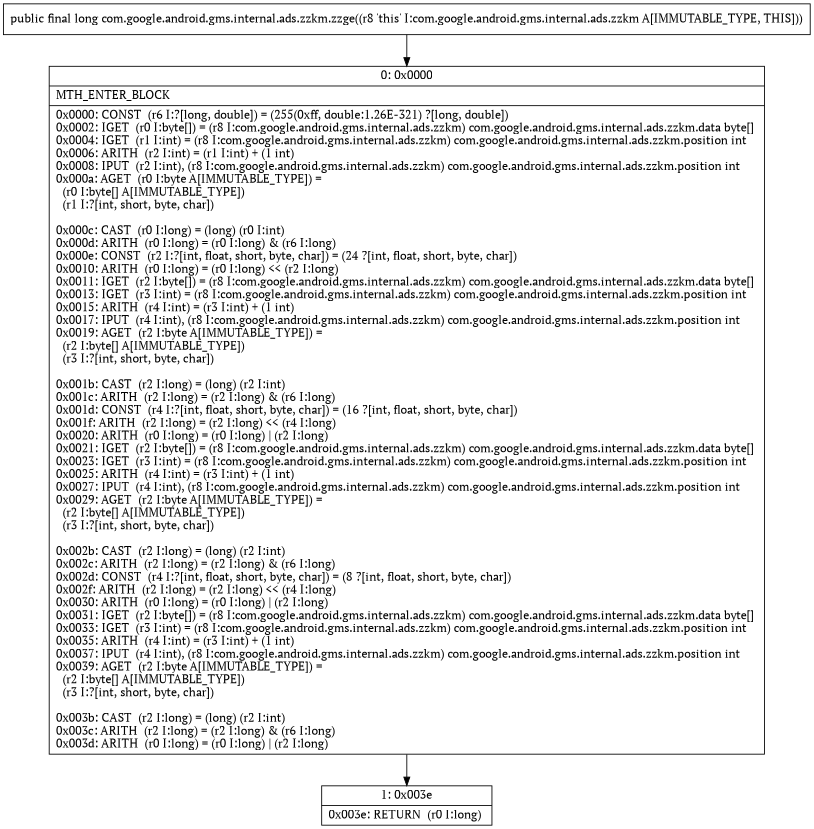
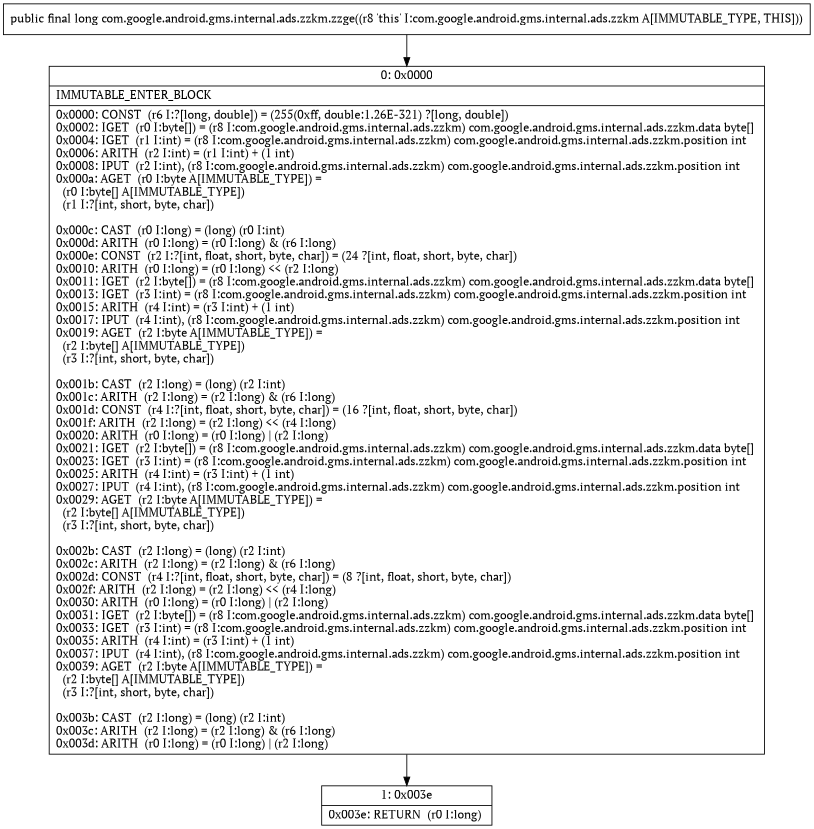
(113, 95) -> (134, 95)
